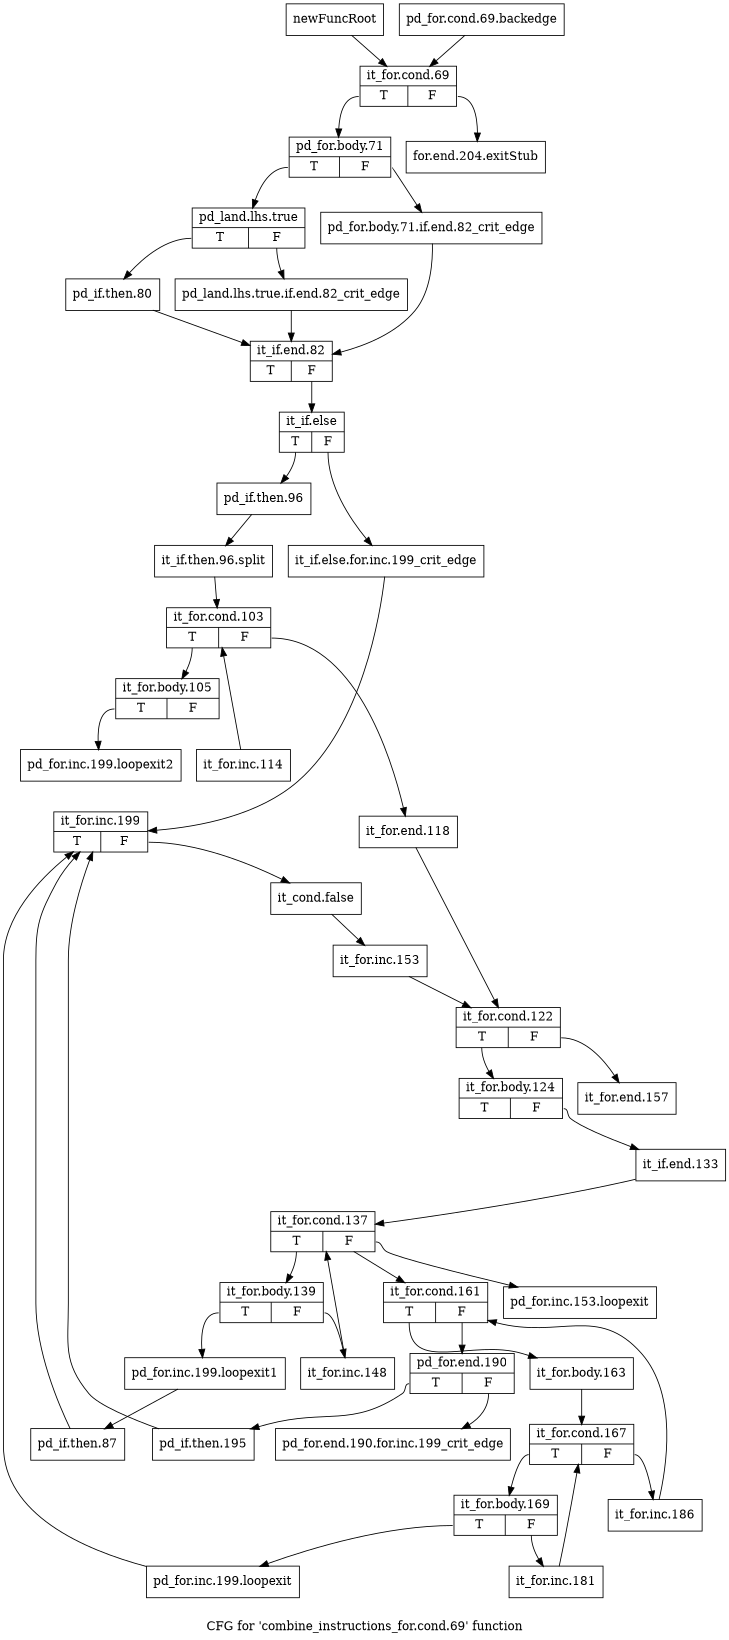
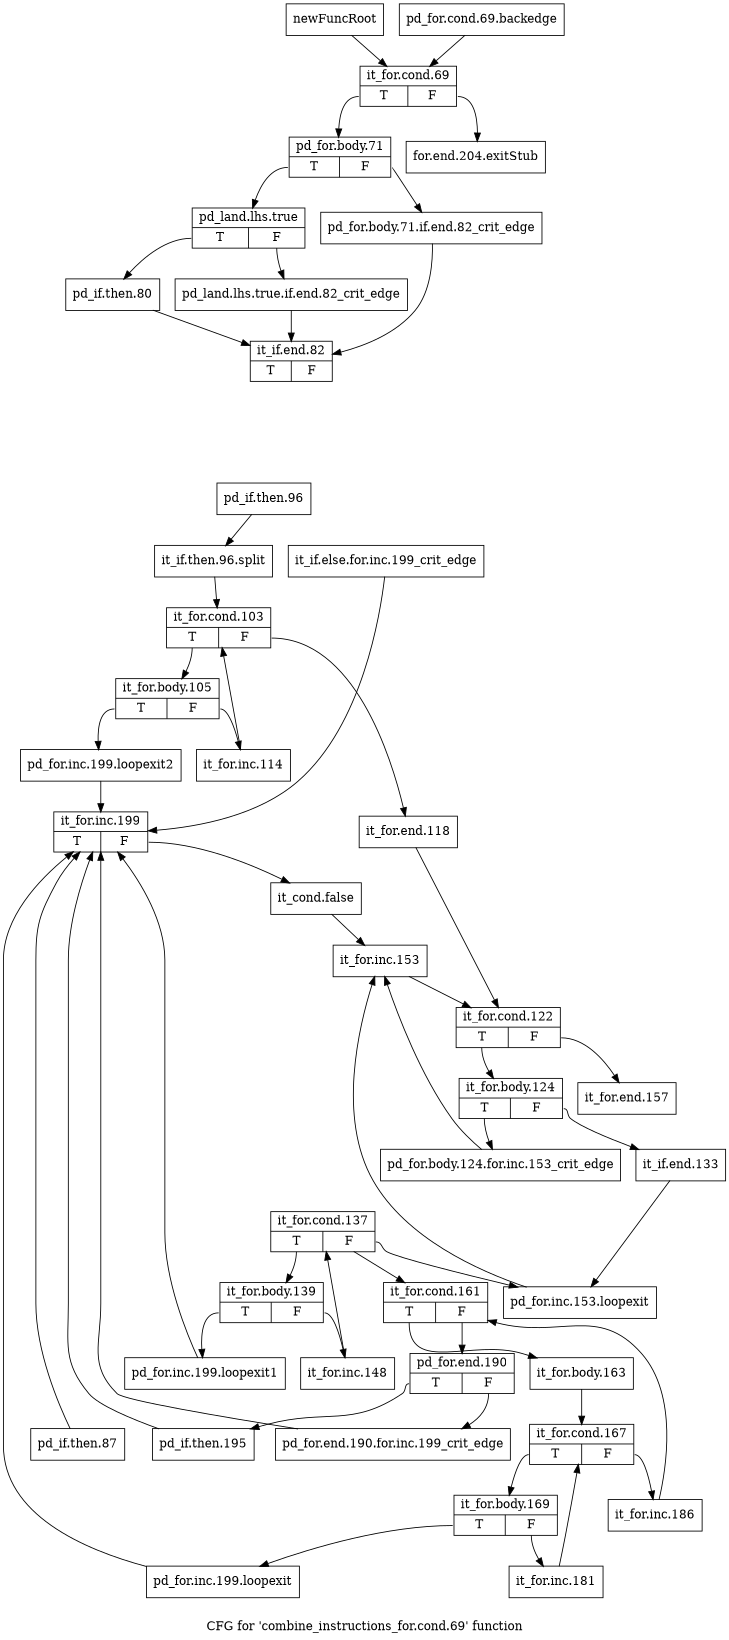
(312, 432) -> none
none -> (230, 718)
none -> (101, 792)
none -> (501, 1165)
none -> (371, 1176)
(510, 1204) -> (633, 1230)
none -> (101, 1222)
(145, 1407) -> (165, 1106)
